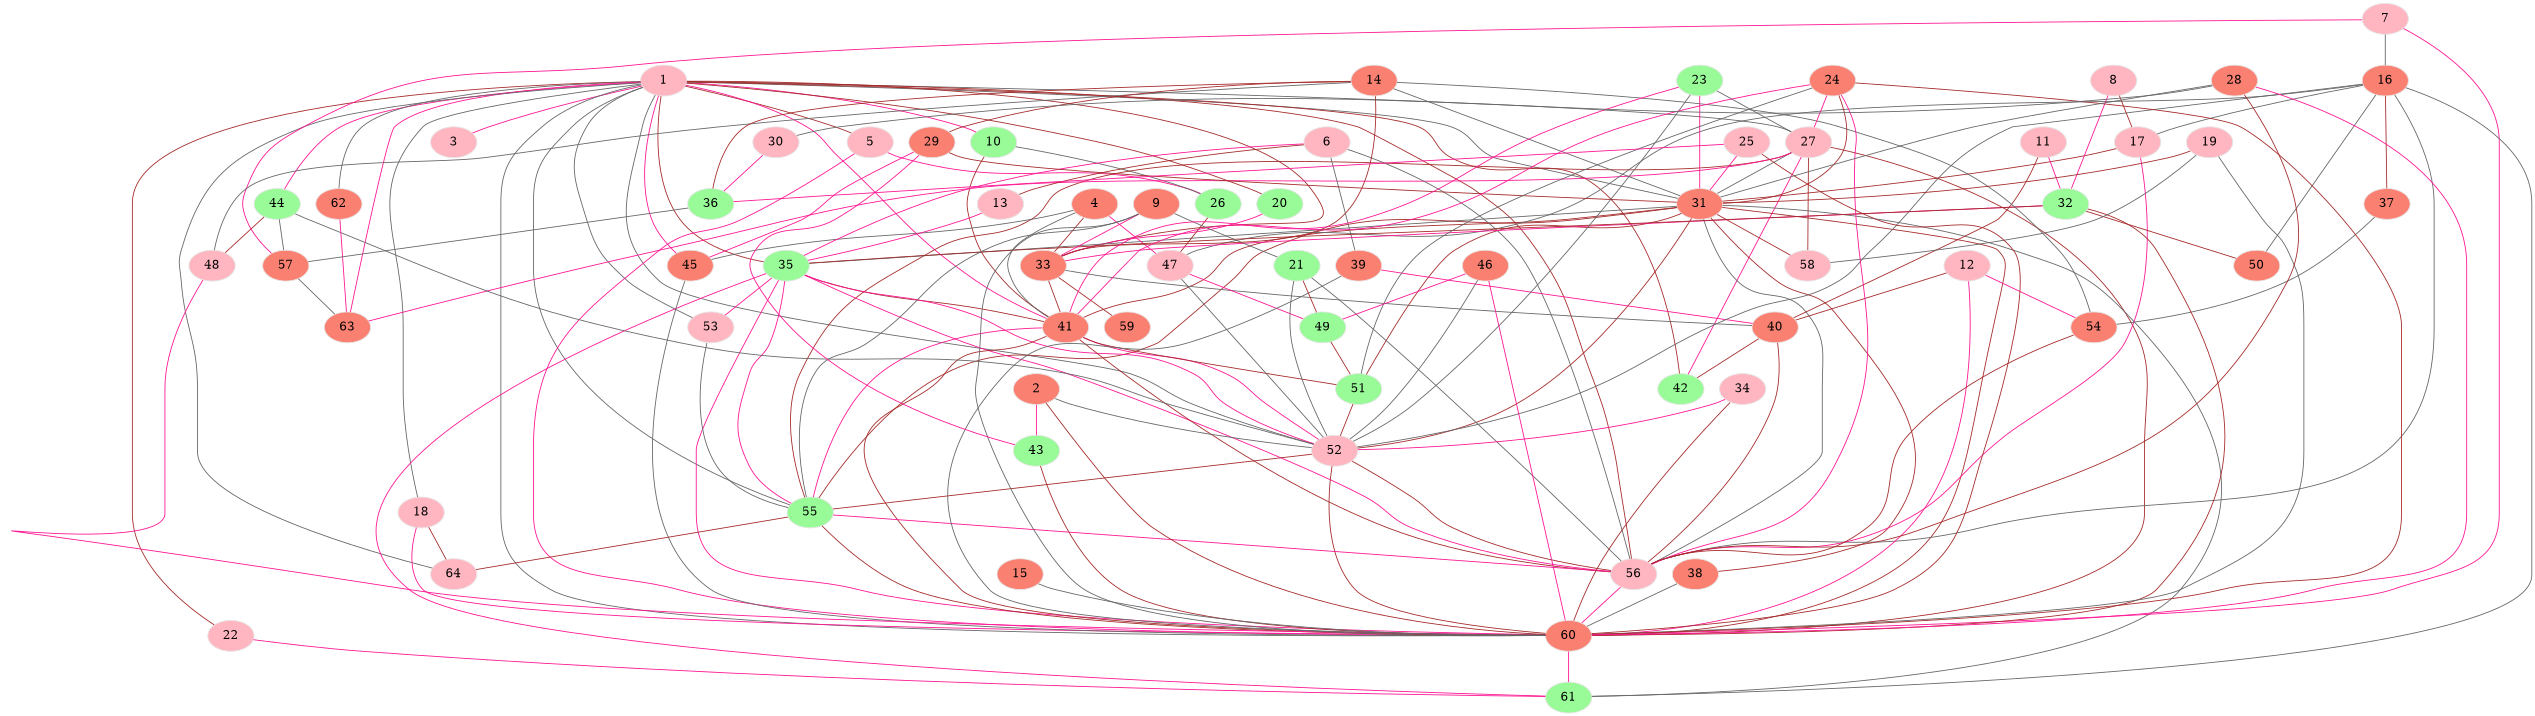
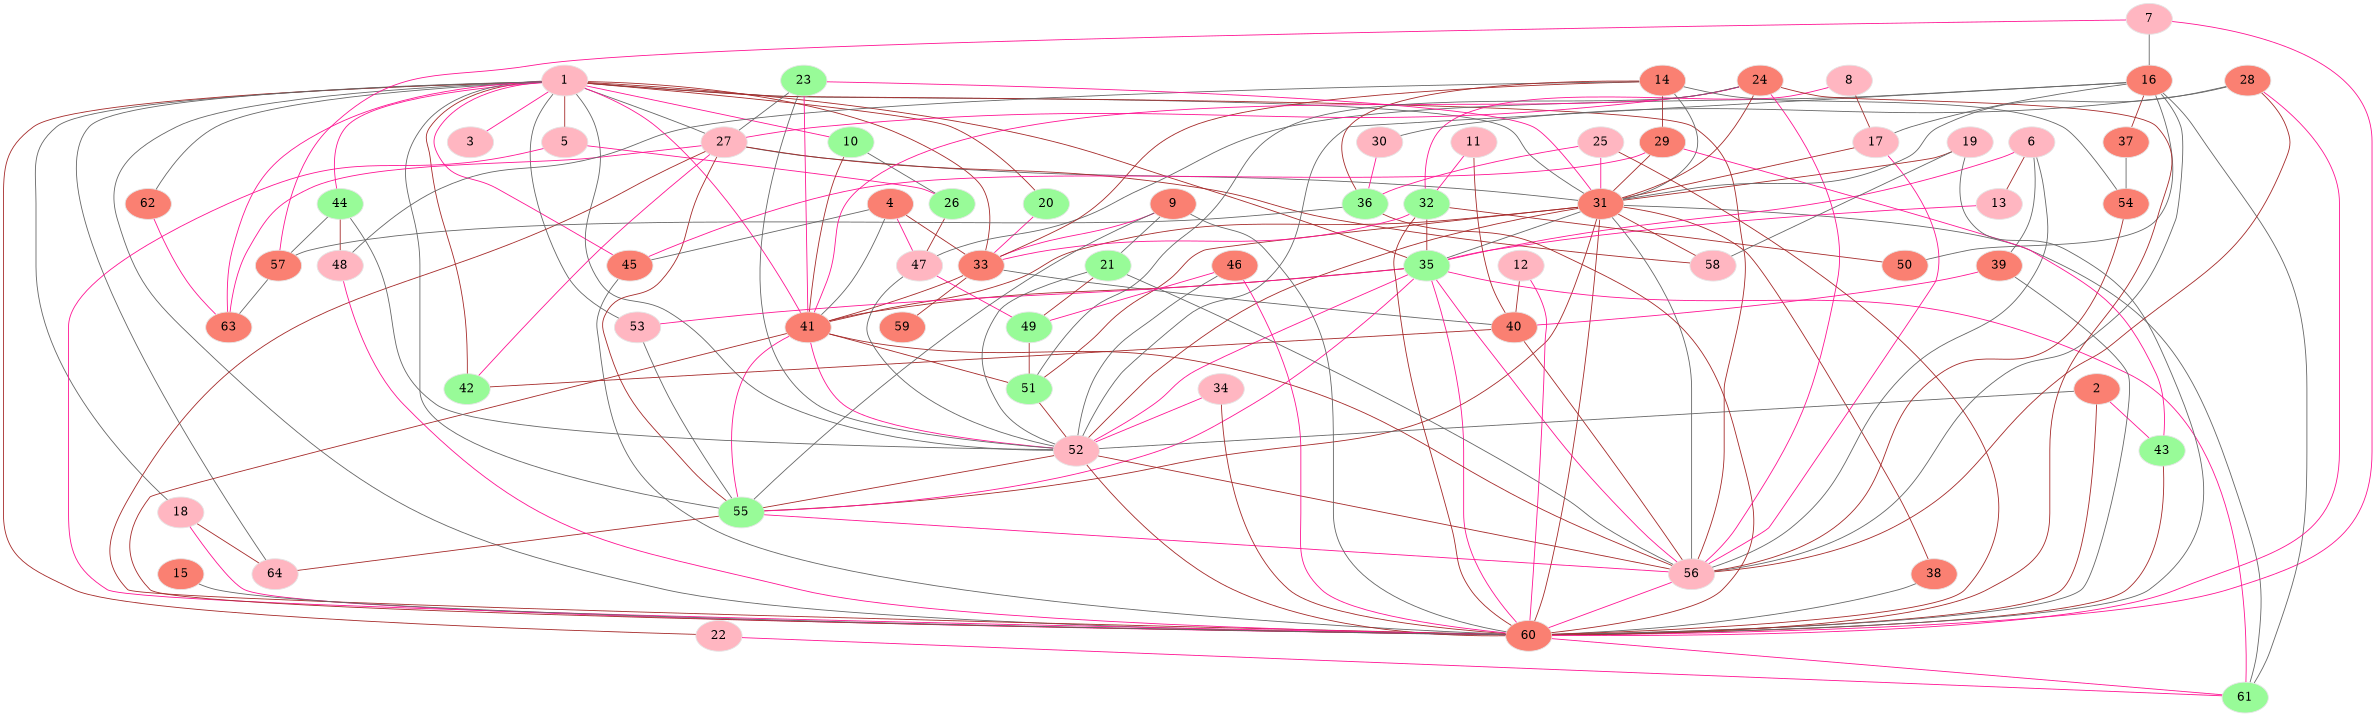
(2030, 296) -> none
(1172, 626) -> (1719, 386)
